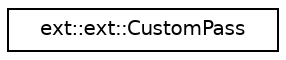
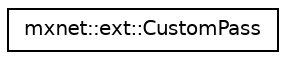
(143, 30) -> (143, 30)
